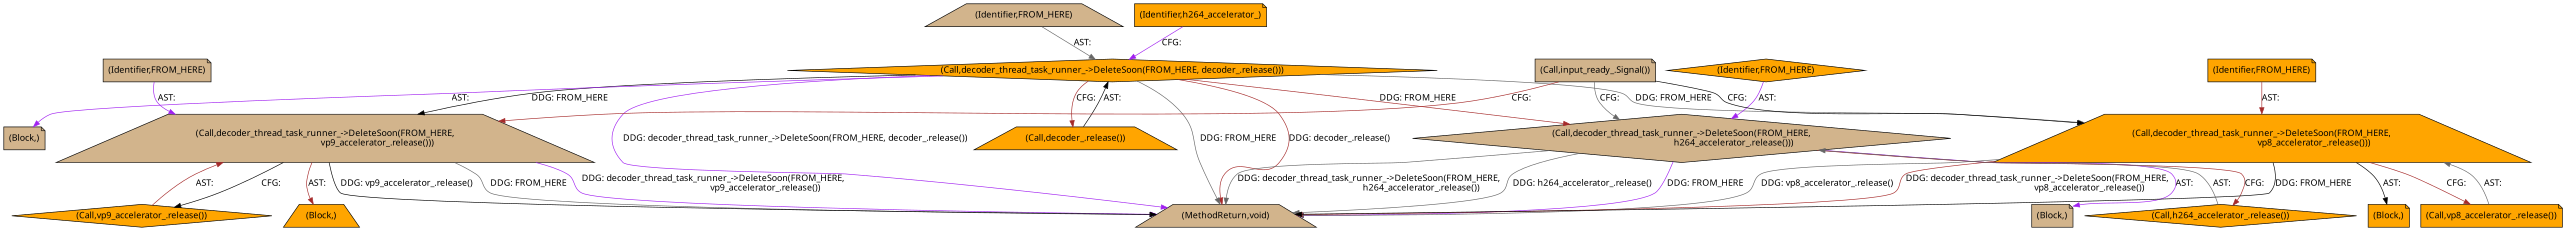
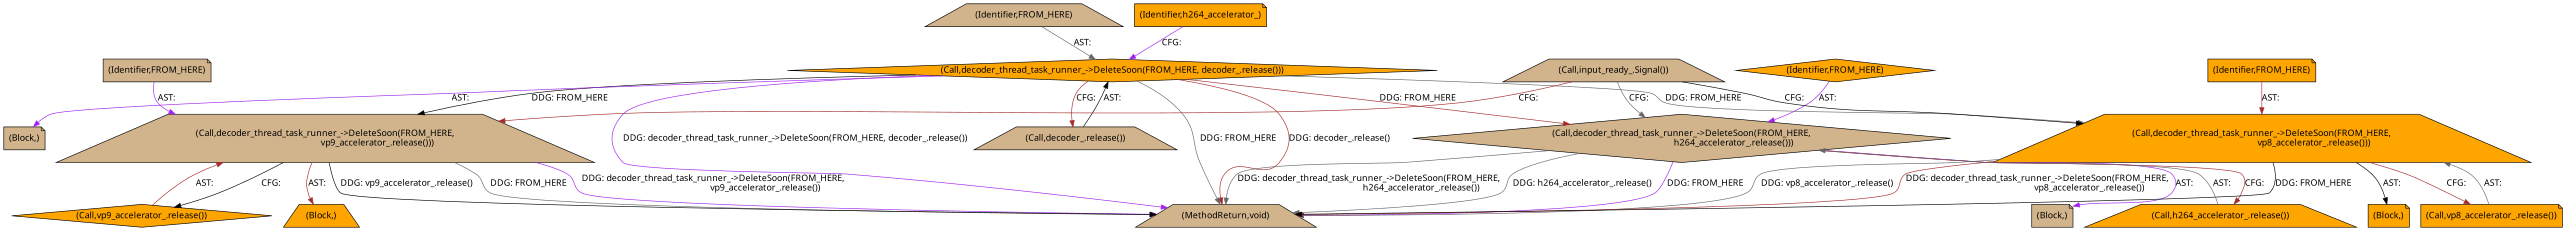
(1595, 70) -> (1614, 70)
(1076, 138) -> (1076, 138)
(2221, 216) -> (2221, 216)
